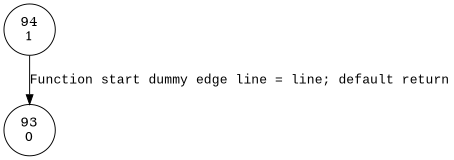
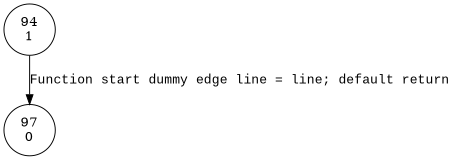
(30, 130) -> (30, 130)
